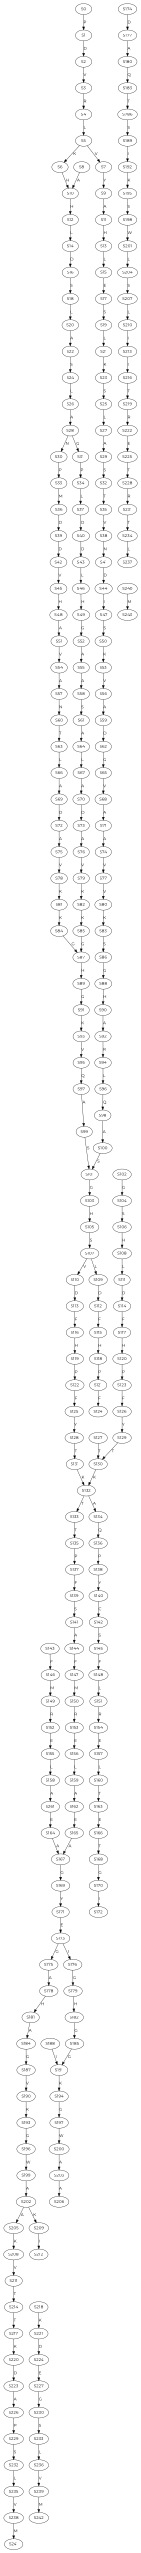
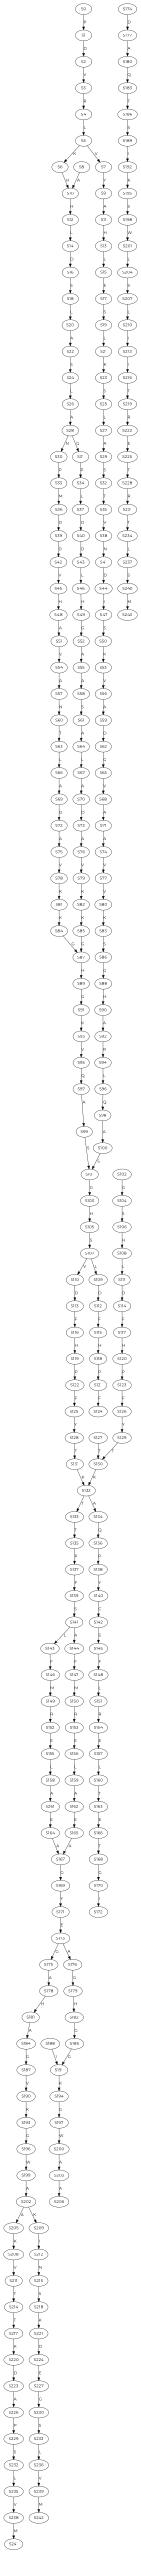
(128, 114) -> (128, 114)
none -> (128, 574)
none -> (63, 1634)
(69, 1952) -> (69, 1952)
none -> (39, 2281)
